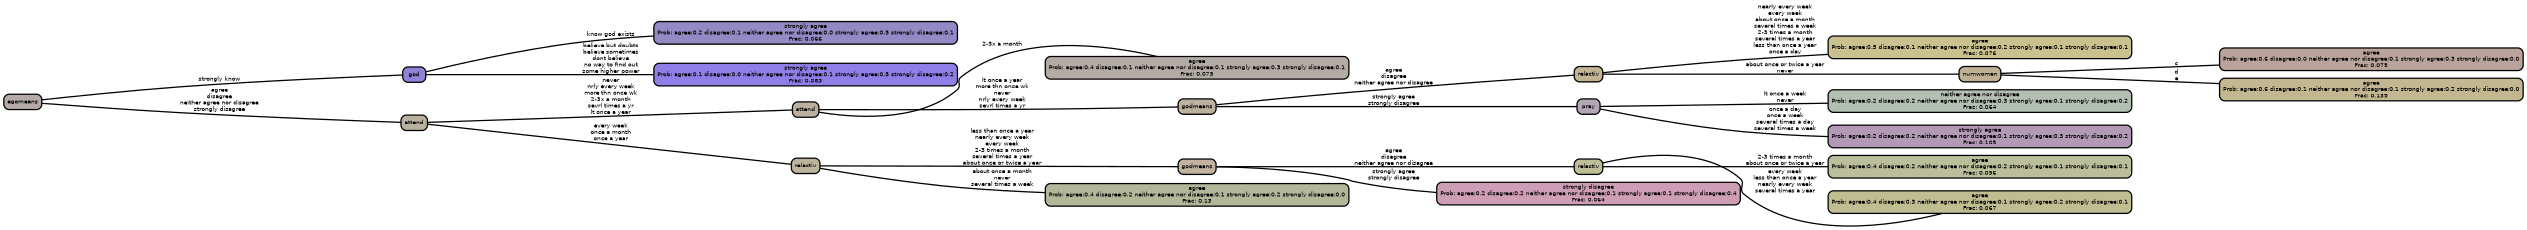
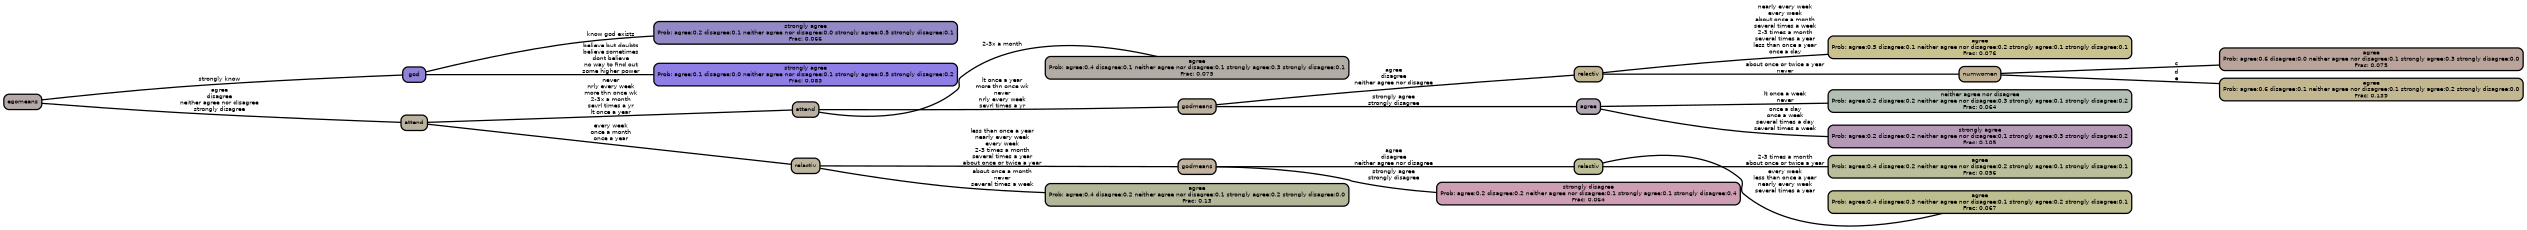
(1589, 107) -> (1589, 107)
